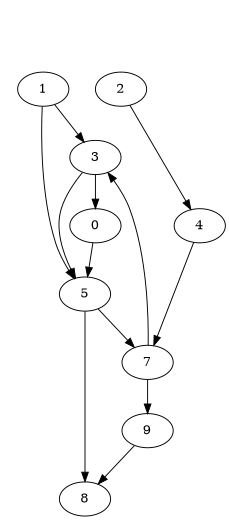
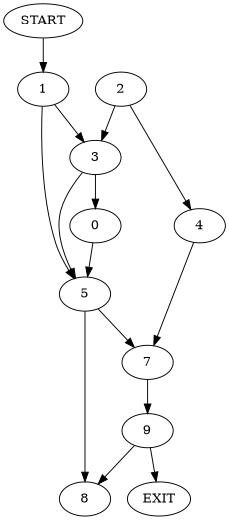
none -> (43, 21)
(142, 260) -> (110, 119)
none -> (159, 499)
